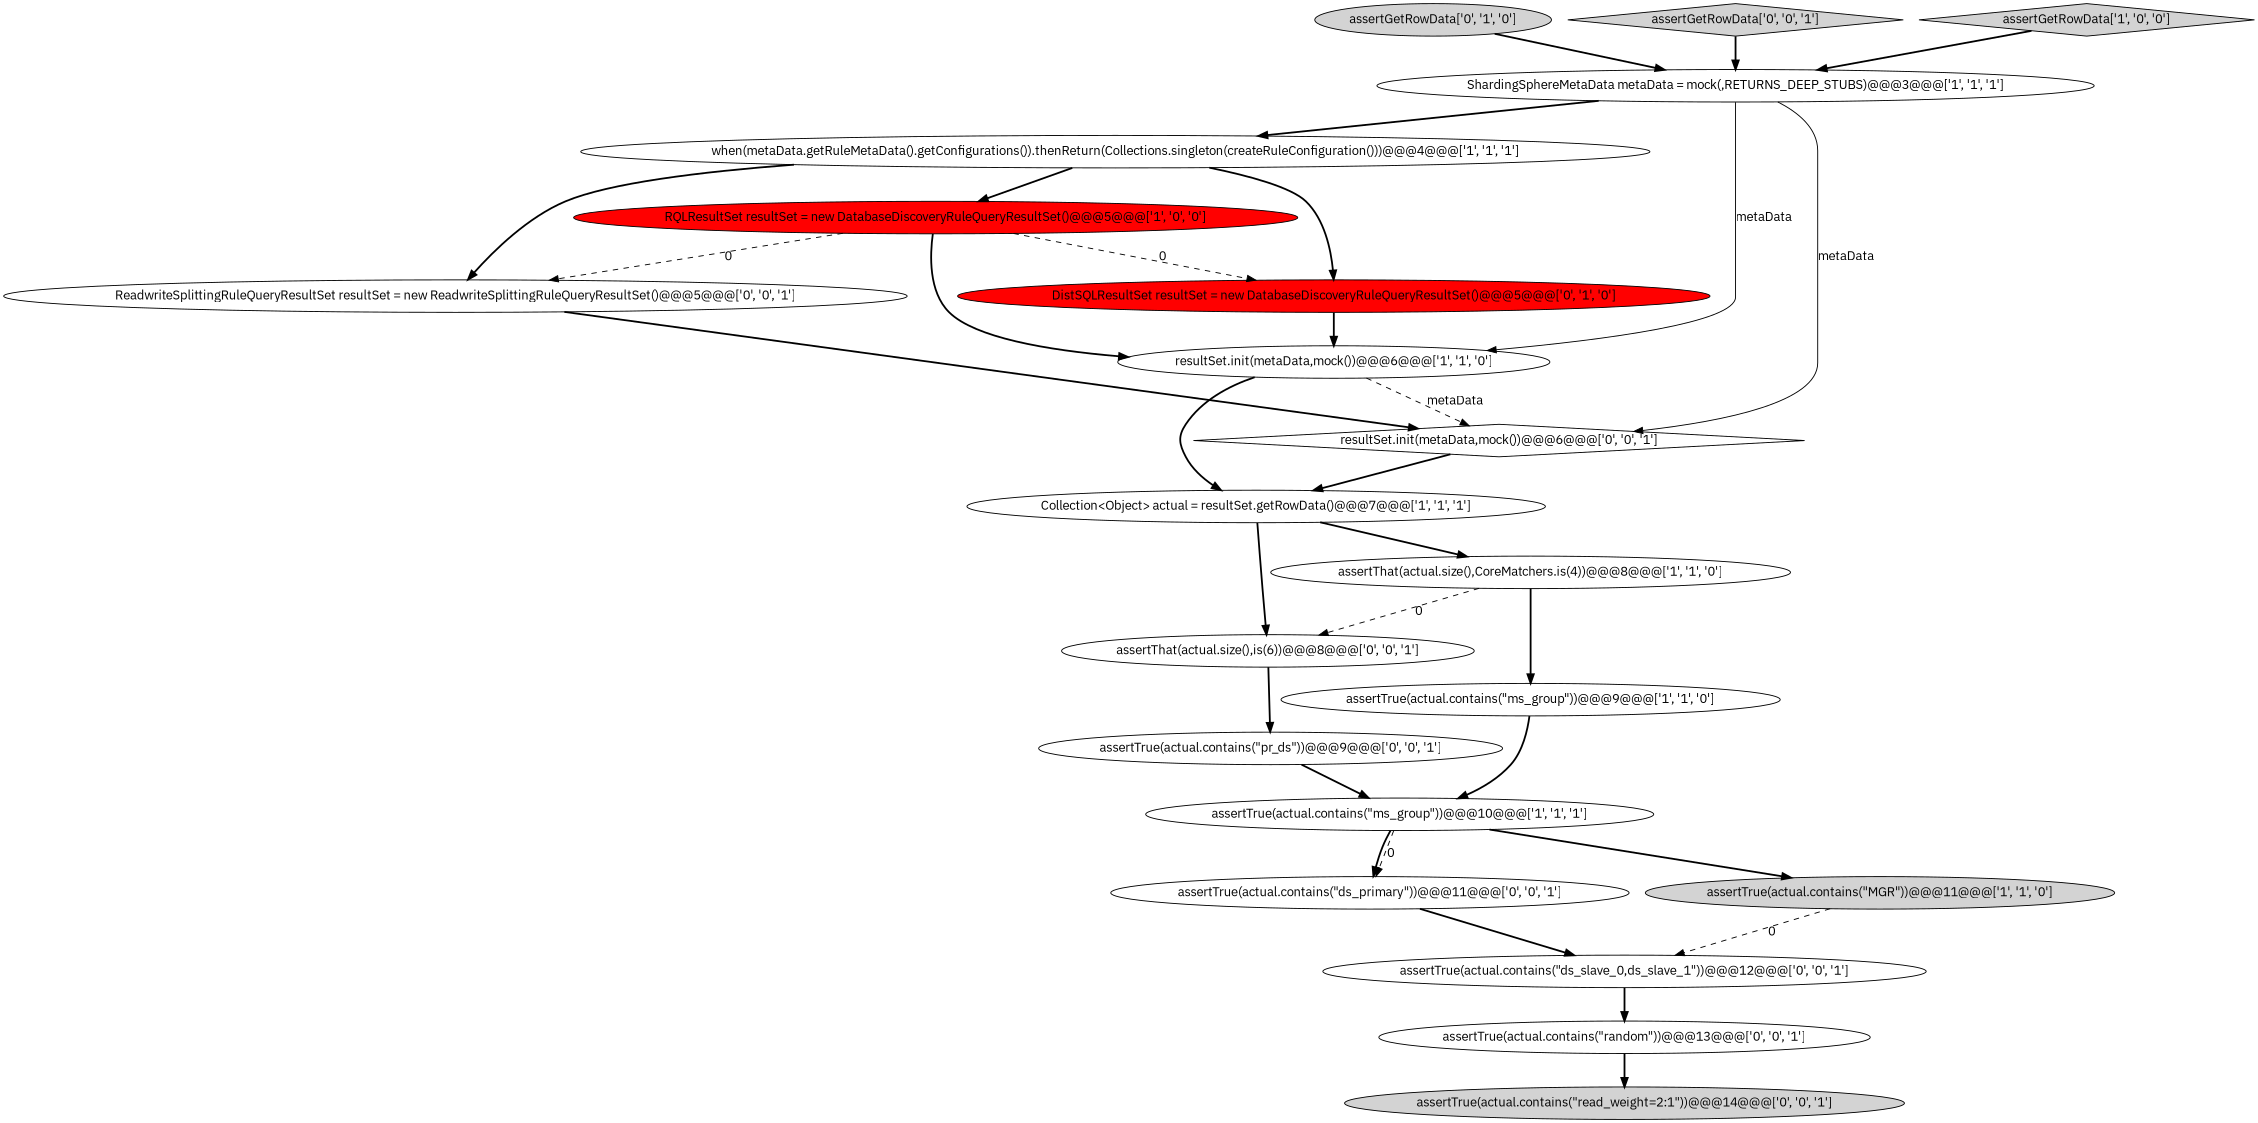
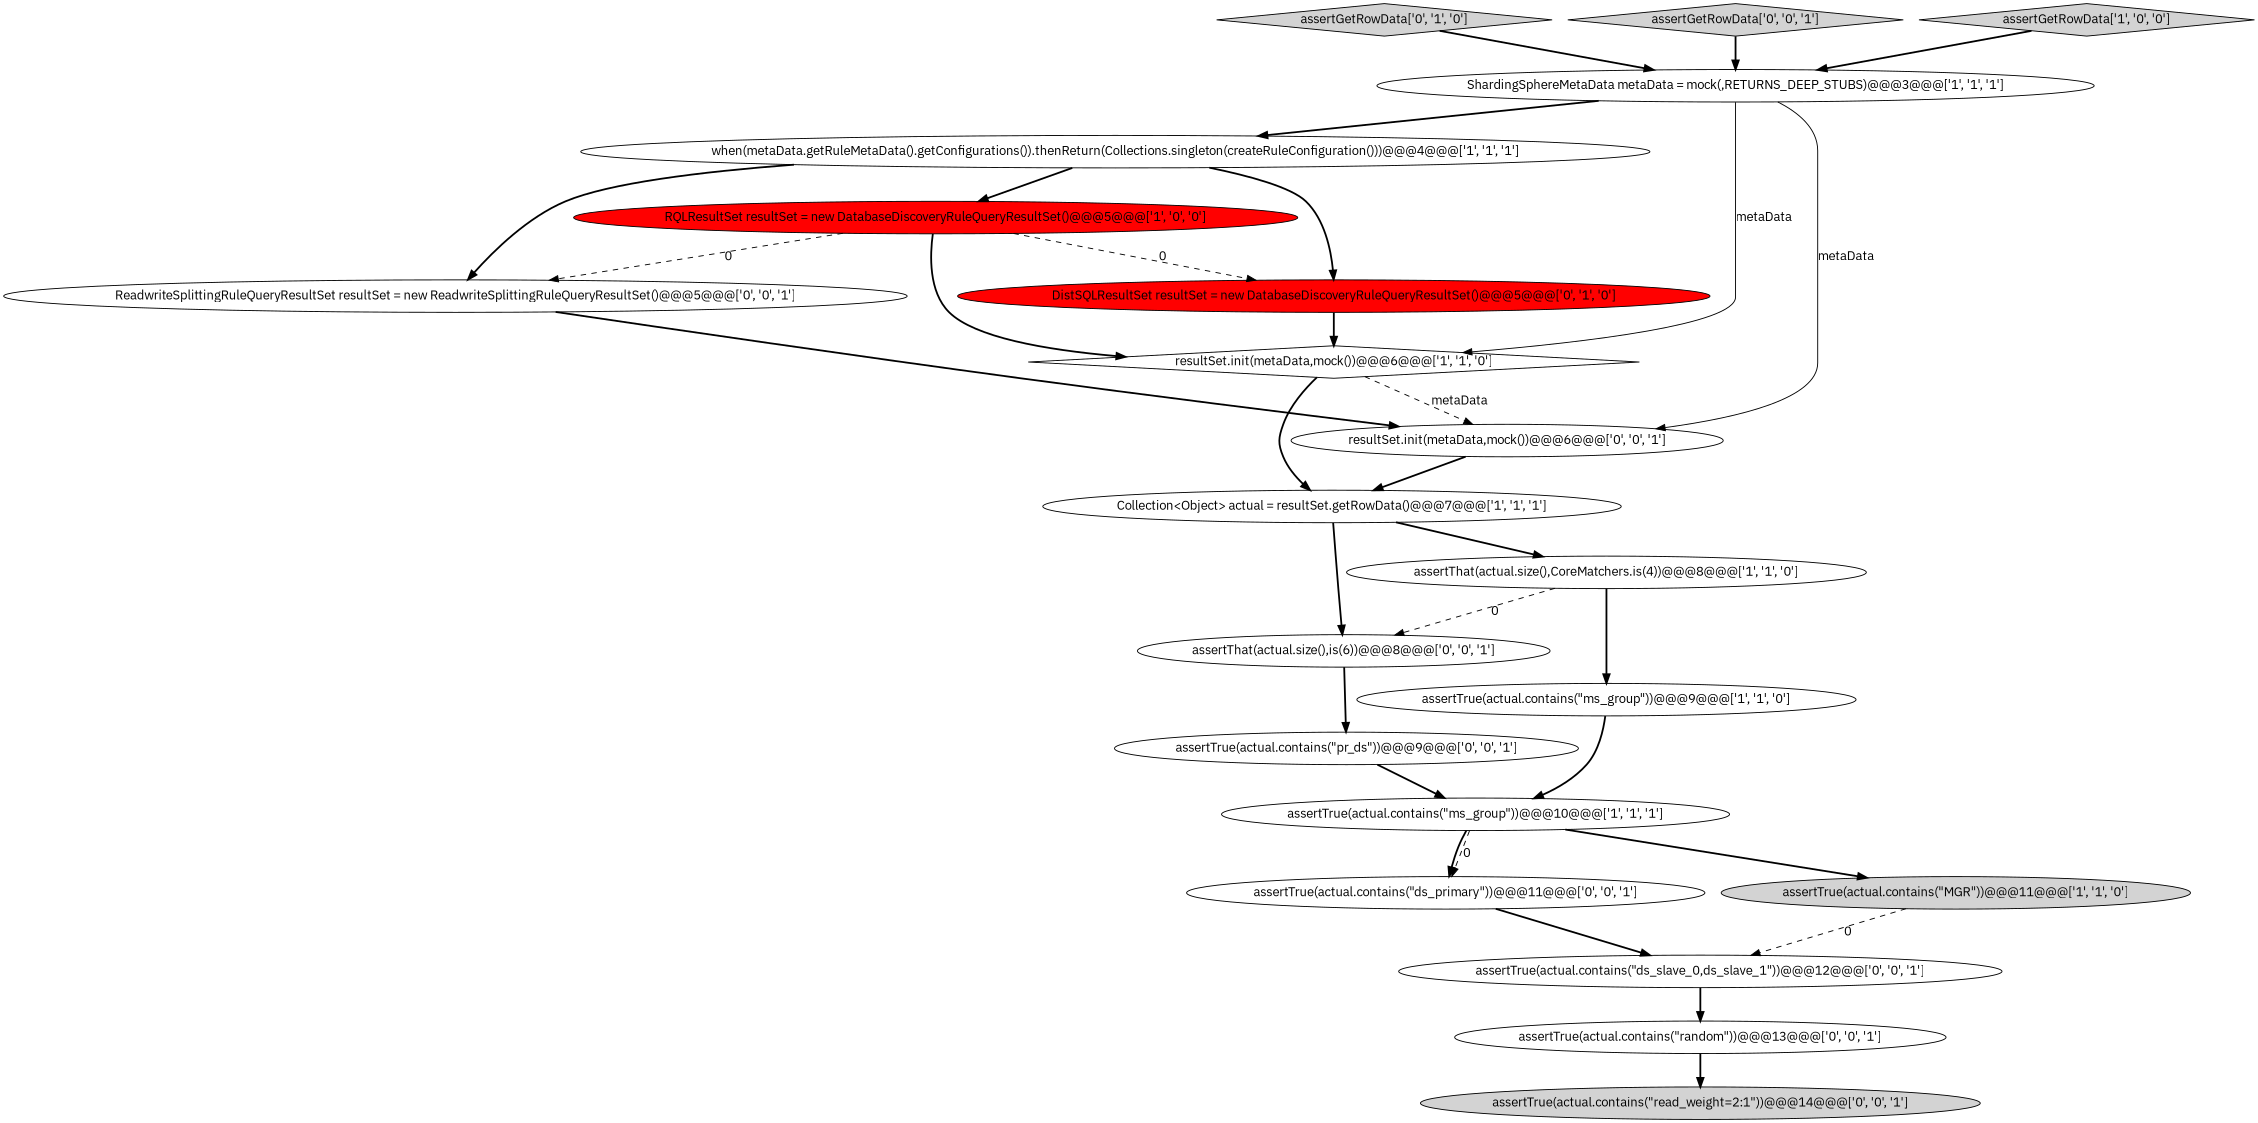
(1433, 20) -> (1384, 20)
(1334, 362) -> (1334, 362)
(1499, 441) -> (1507, 441)
